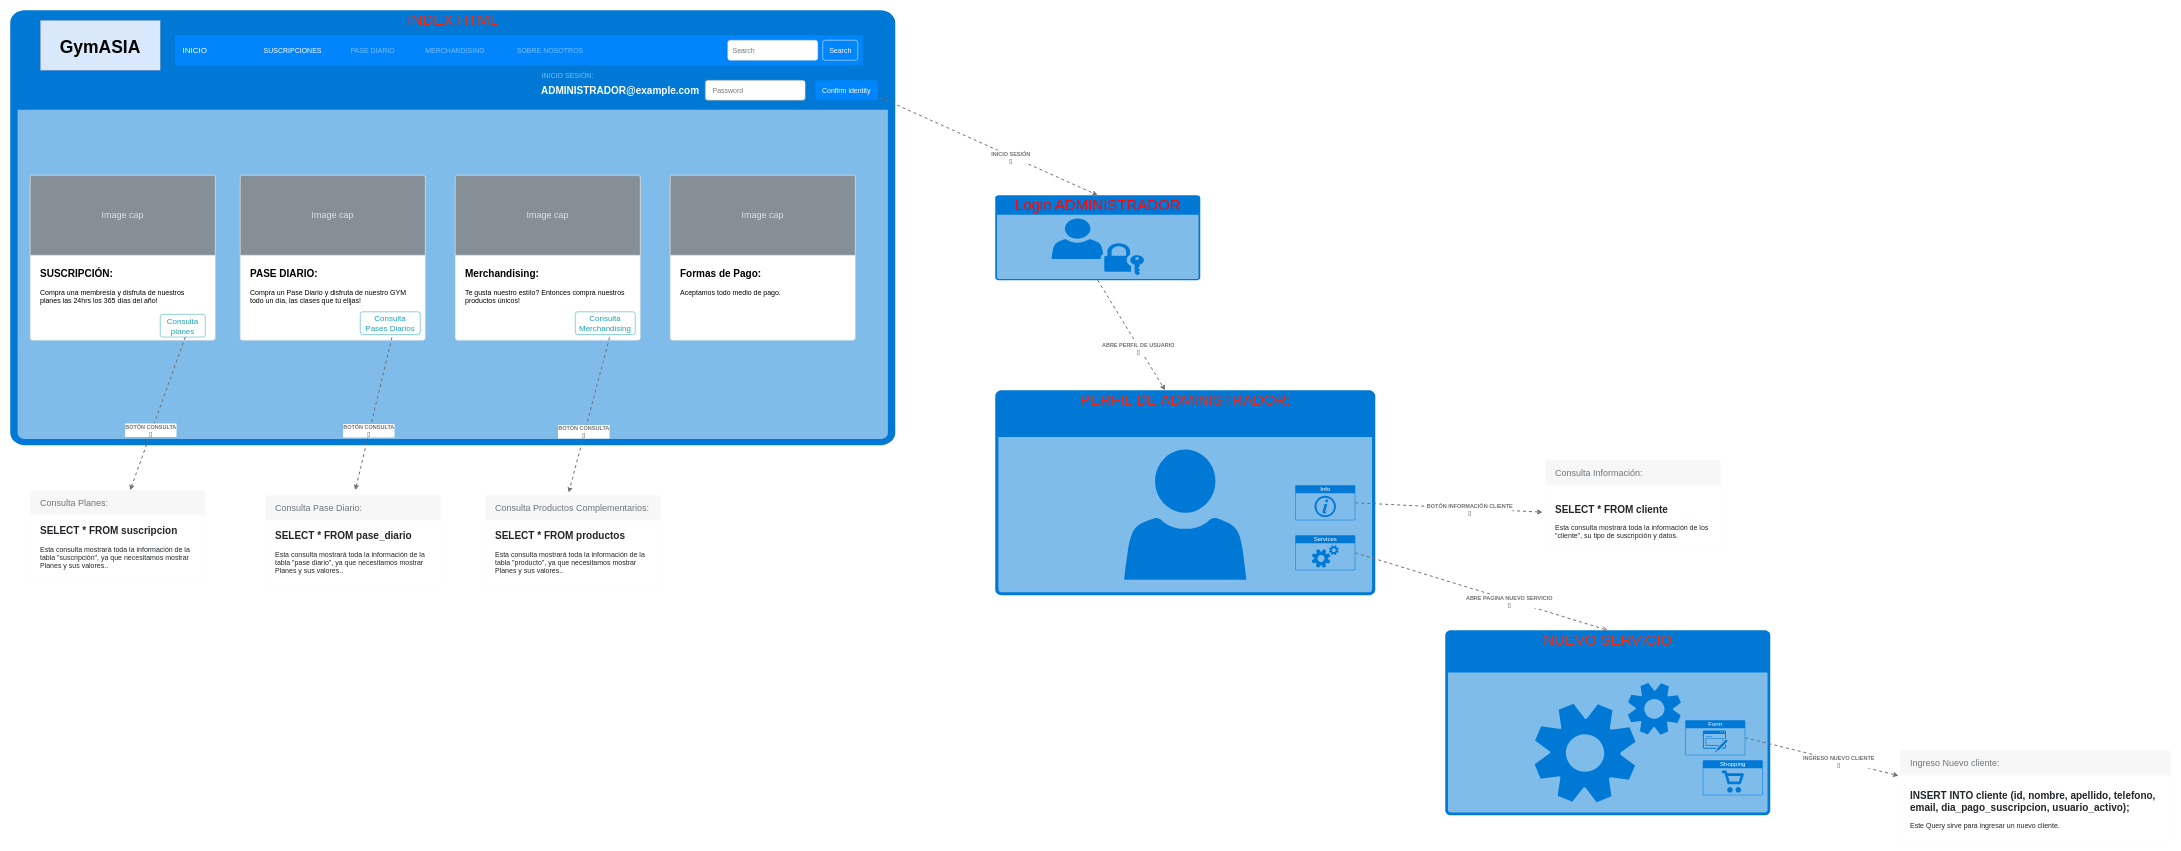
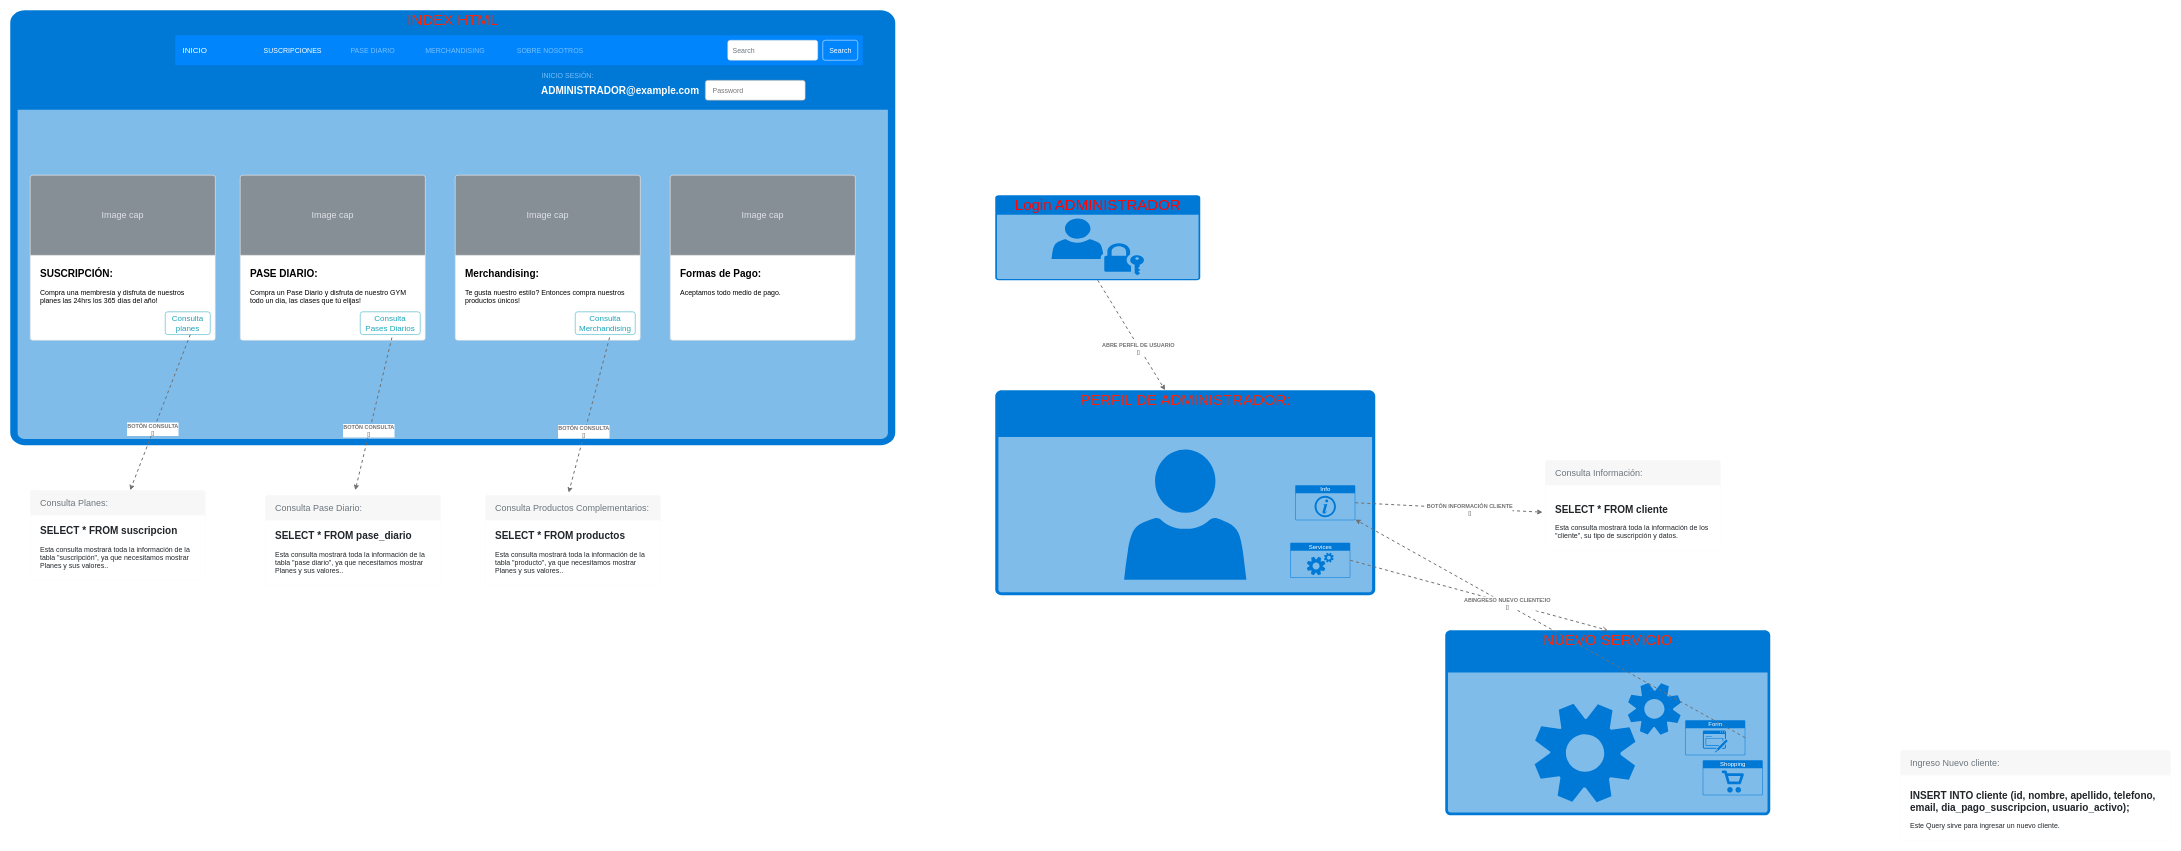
(100, 45) -> none
(847, 90) -> none
(944, 126) -> none
(183, 326) -> (188, 323)
(1325, 553) -> (1320, 560)
(1793, 750) -> (1631, 674)
